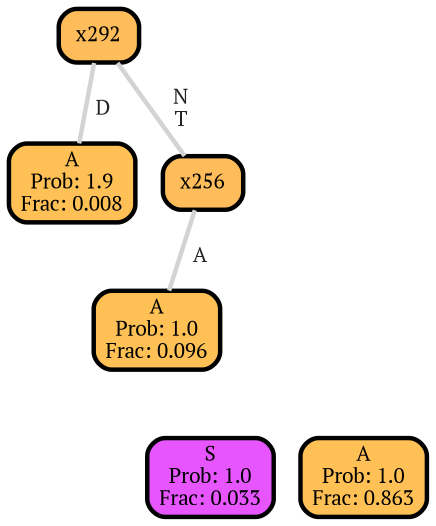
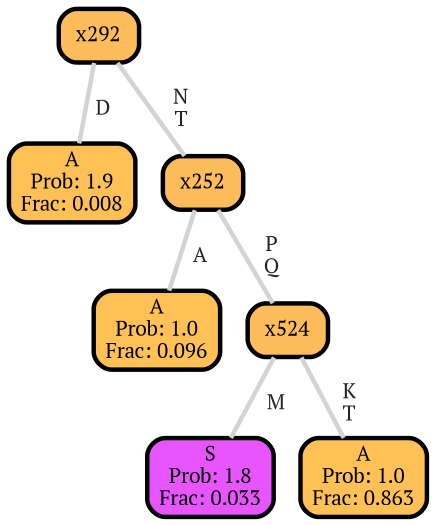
(203, 183) -> (203, 183)
none -> (288, 330)
(210, 477) -> (210, 477)
